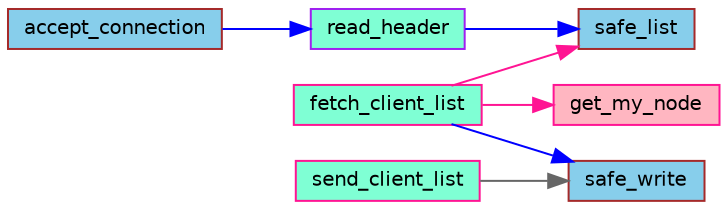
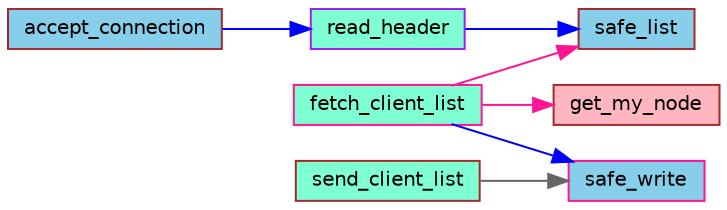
(637, 105) -> (637, 105)
(388, 181) -> (388, 181)
(637, 181) -> (637, 181)
